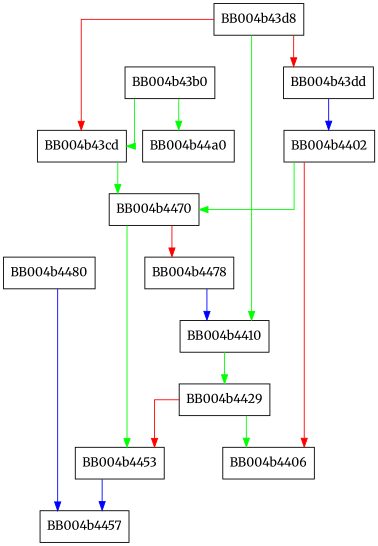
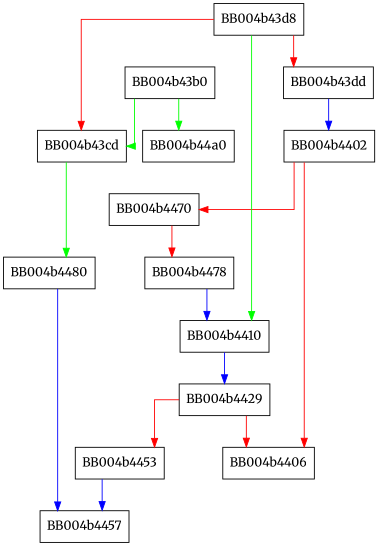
(118, 173) -> (66, 205)
(275, 210) -> (275, 210)
(127, 332) -> none
(225, 364) -> (225, 364)
(246, 427) -> (246, 427)
